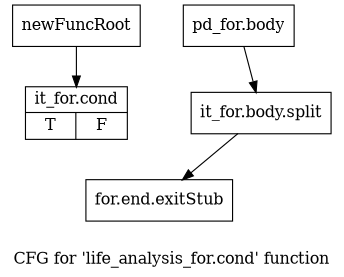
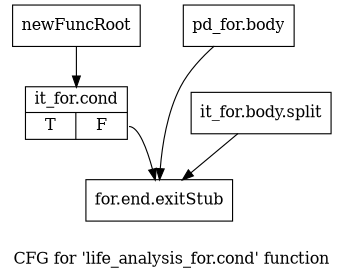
(248, 64) -> (174, 101)
none -> (144, 145)
